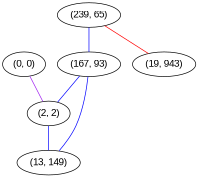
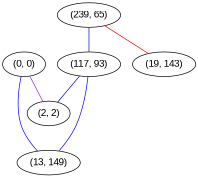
(89, 64) -> (89, 64)
(164, 64) -> (164, 64)
(49, 138) -> (19, 116)
